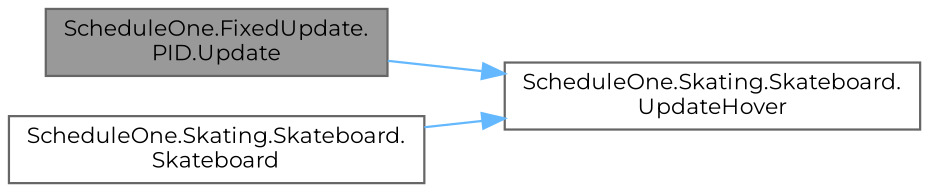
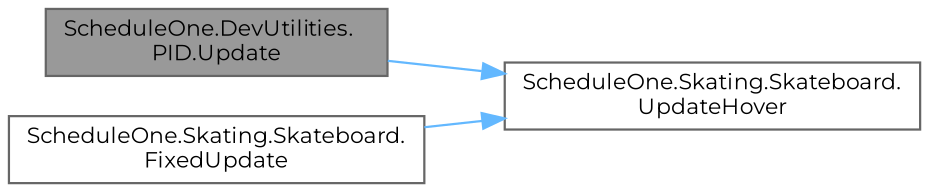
(217, 42) -> (217, 42)
(217, 150) -> (217, 150)
